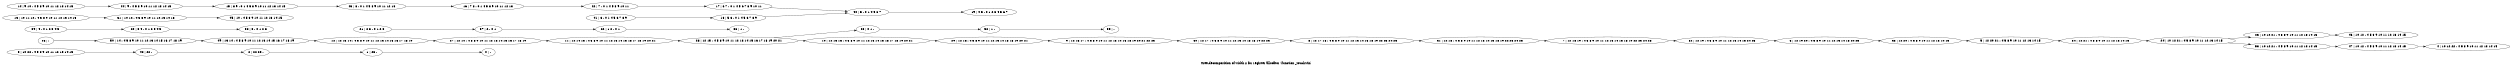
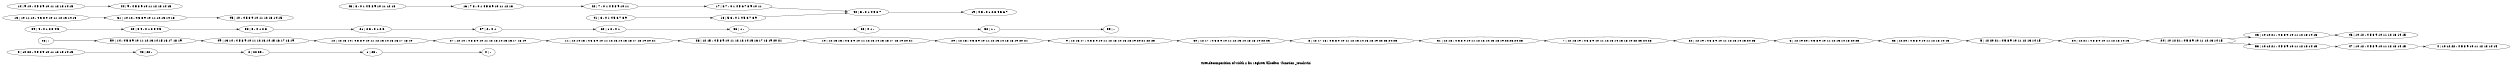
(256, 6) -> none
none -> (312, 29)
(814, 34) -> (802, 29)
